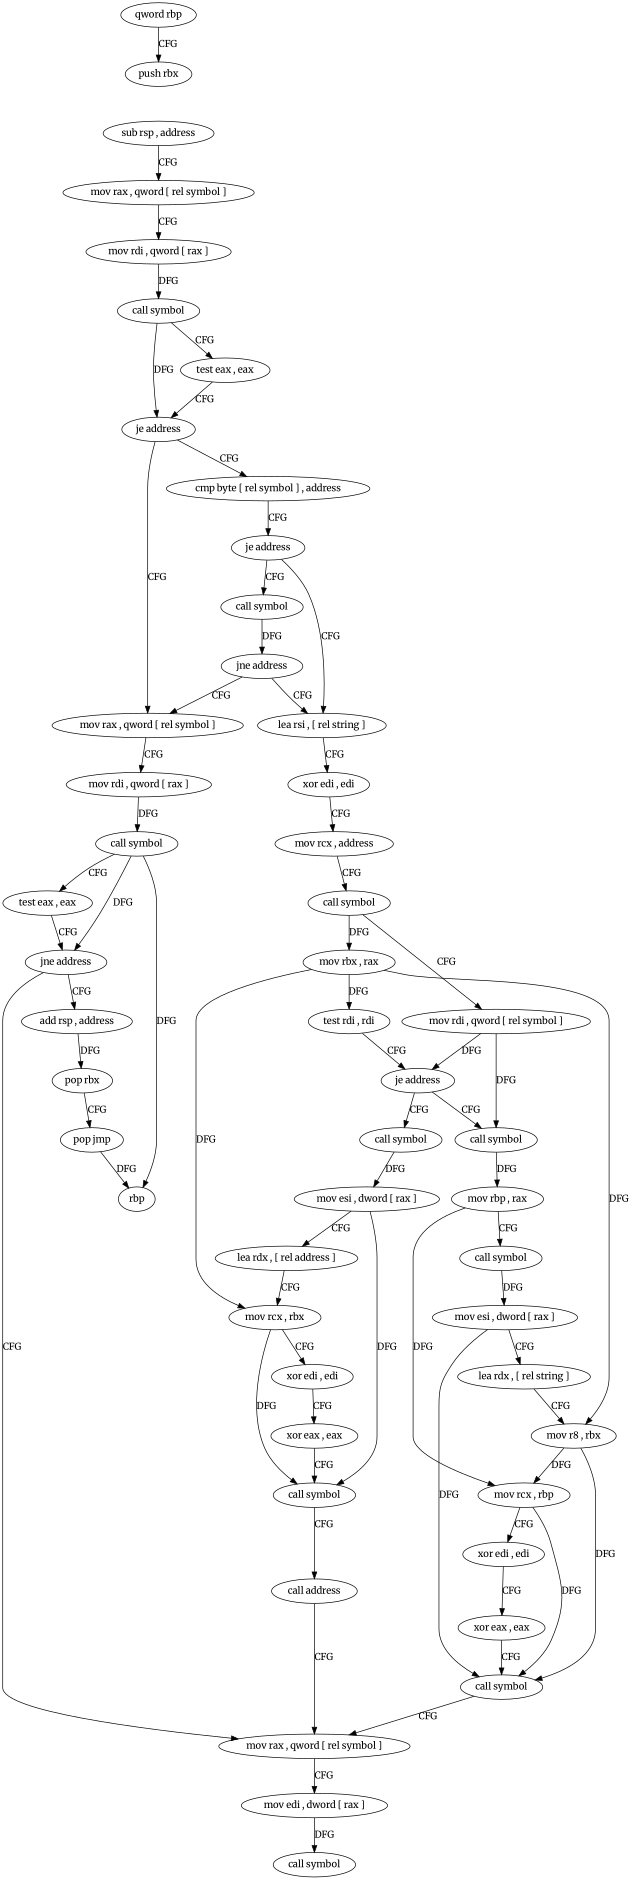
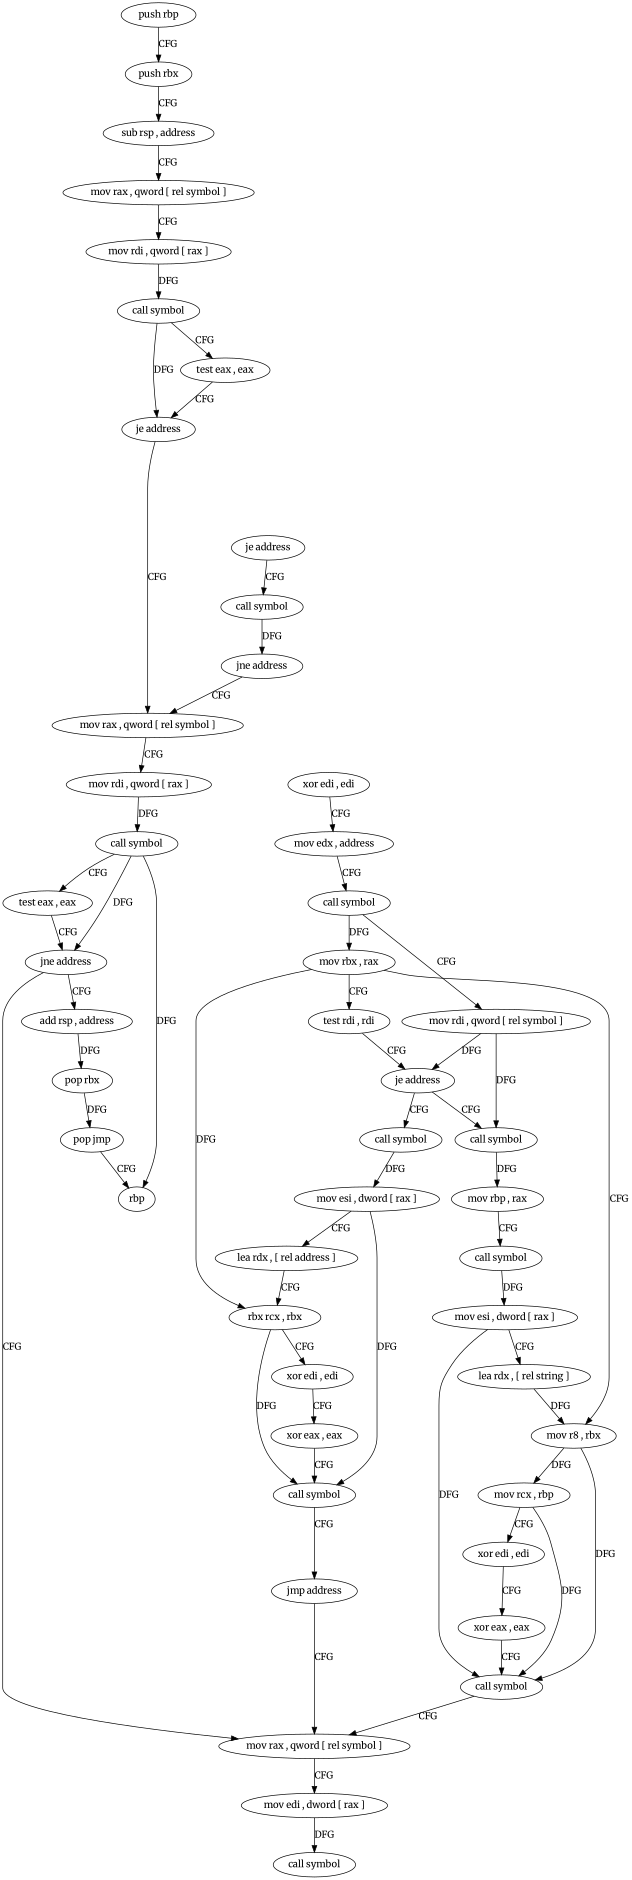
(159, 15) -> (159, 15)
none -> (159, 100)
(268, 489) -> none
(322, 725) -> none
(334, 844) -> (334, 844)
(359, 992) -> (359, 992)
(97, 1110) -> (97, 1110)
(127, 1170) -> (127, 1170)
(619, 1199) -> (619, 1199)
(275, 1318) -> (275, 1318)
(413, 1355) -> none
(561, 1406) -> (561, 1406)
(314, 1591) -> (314, 1591)
